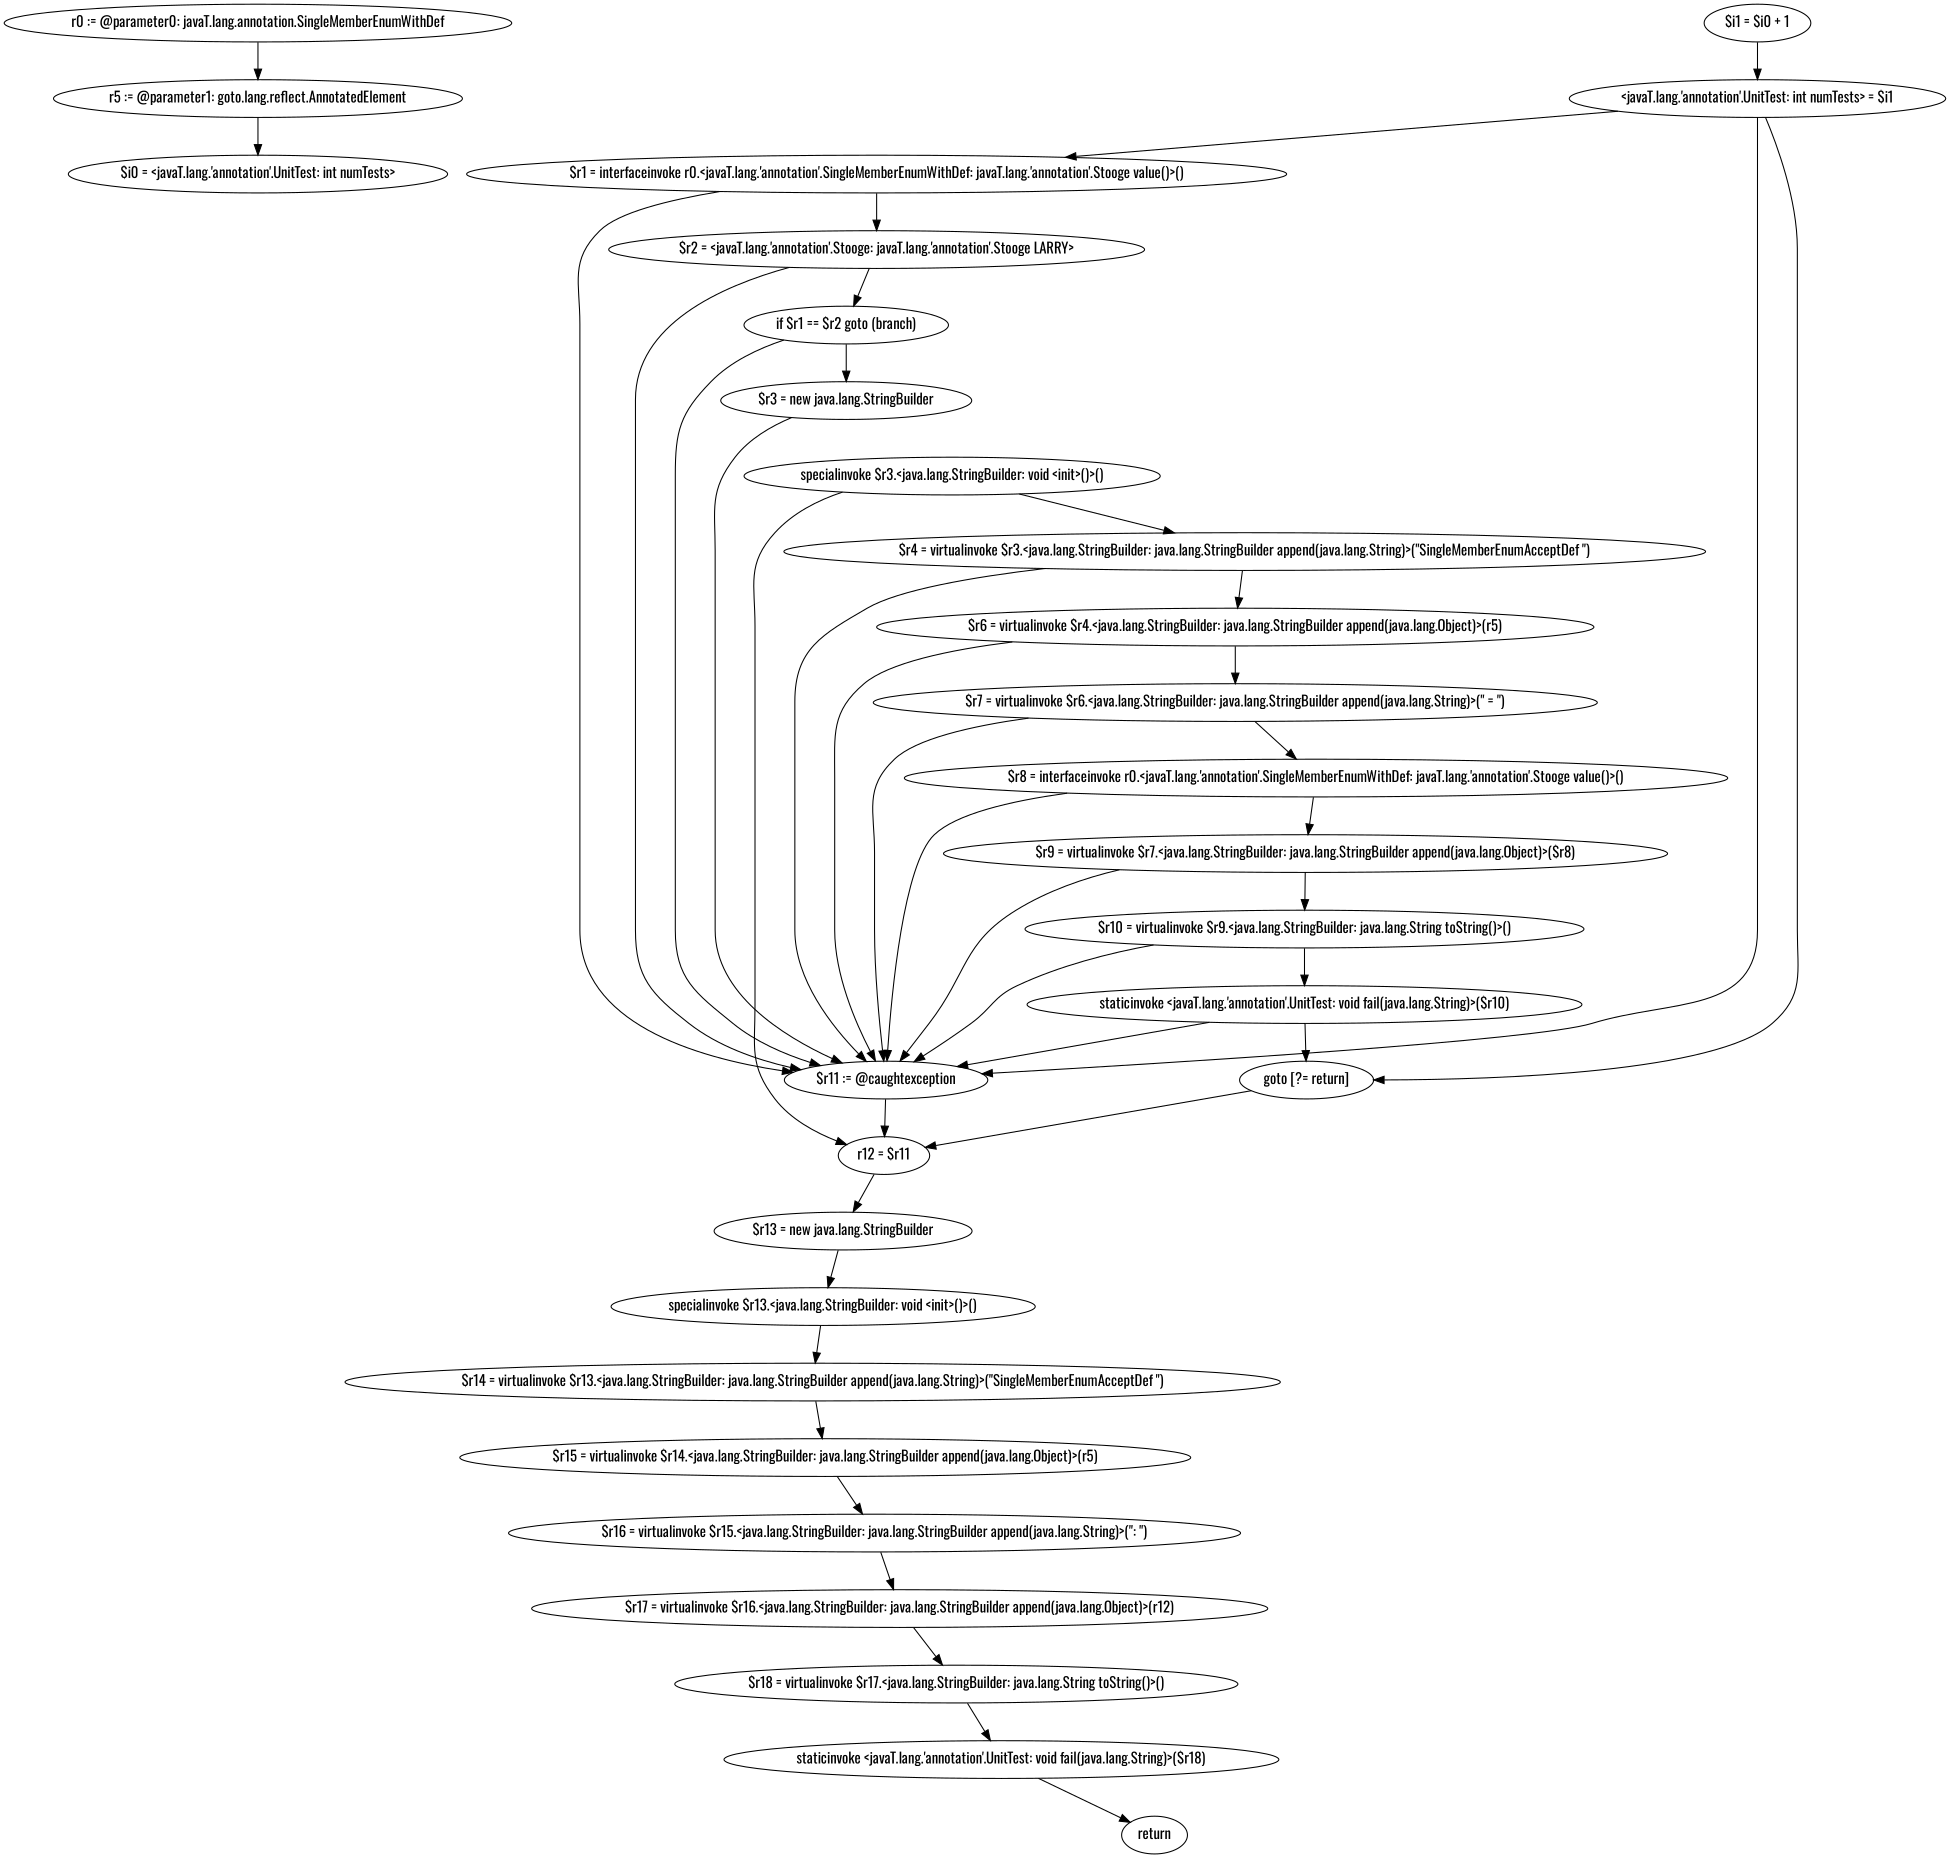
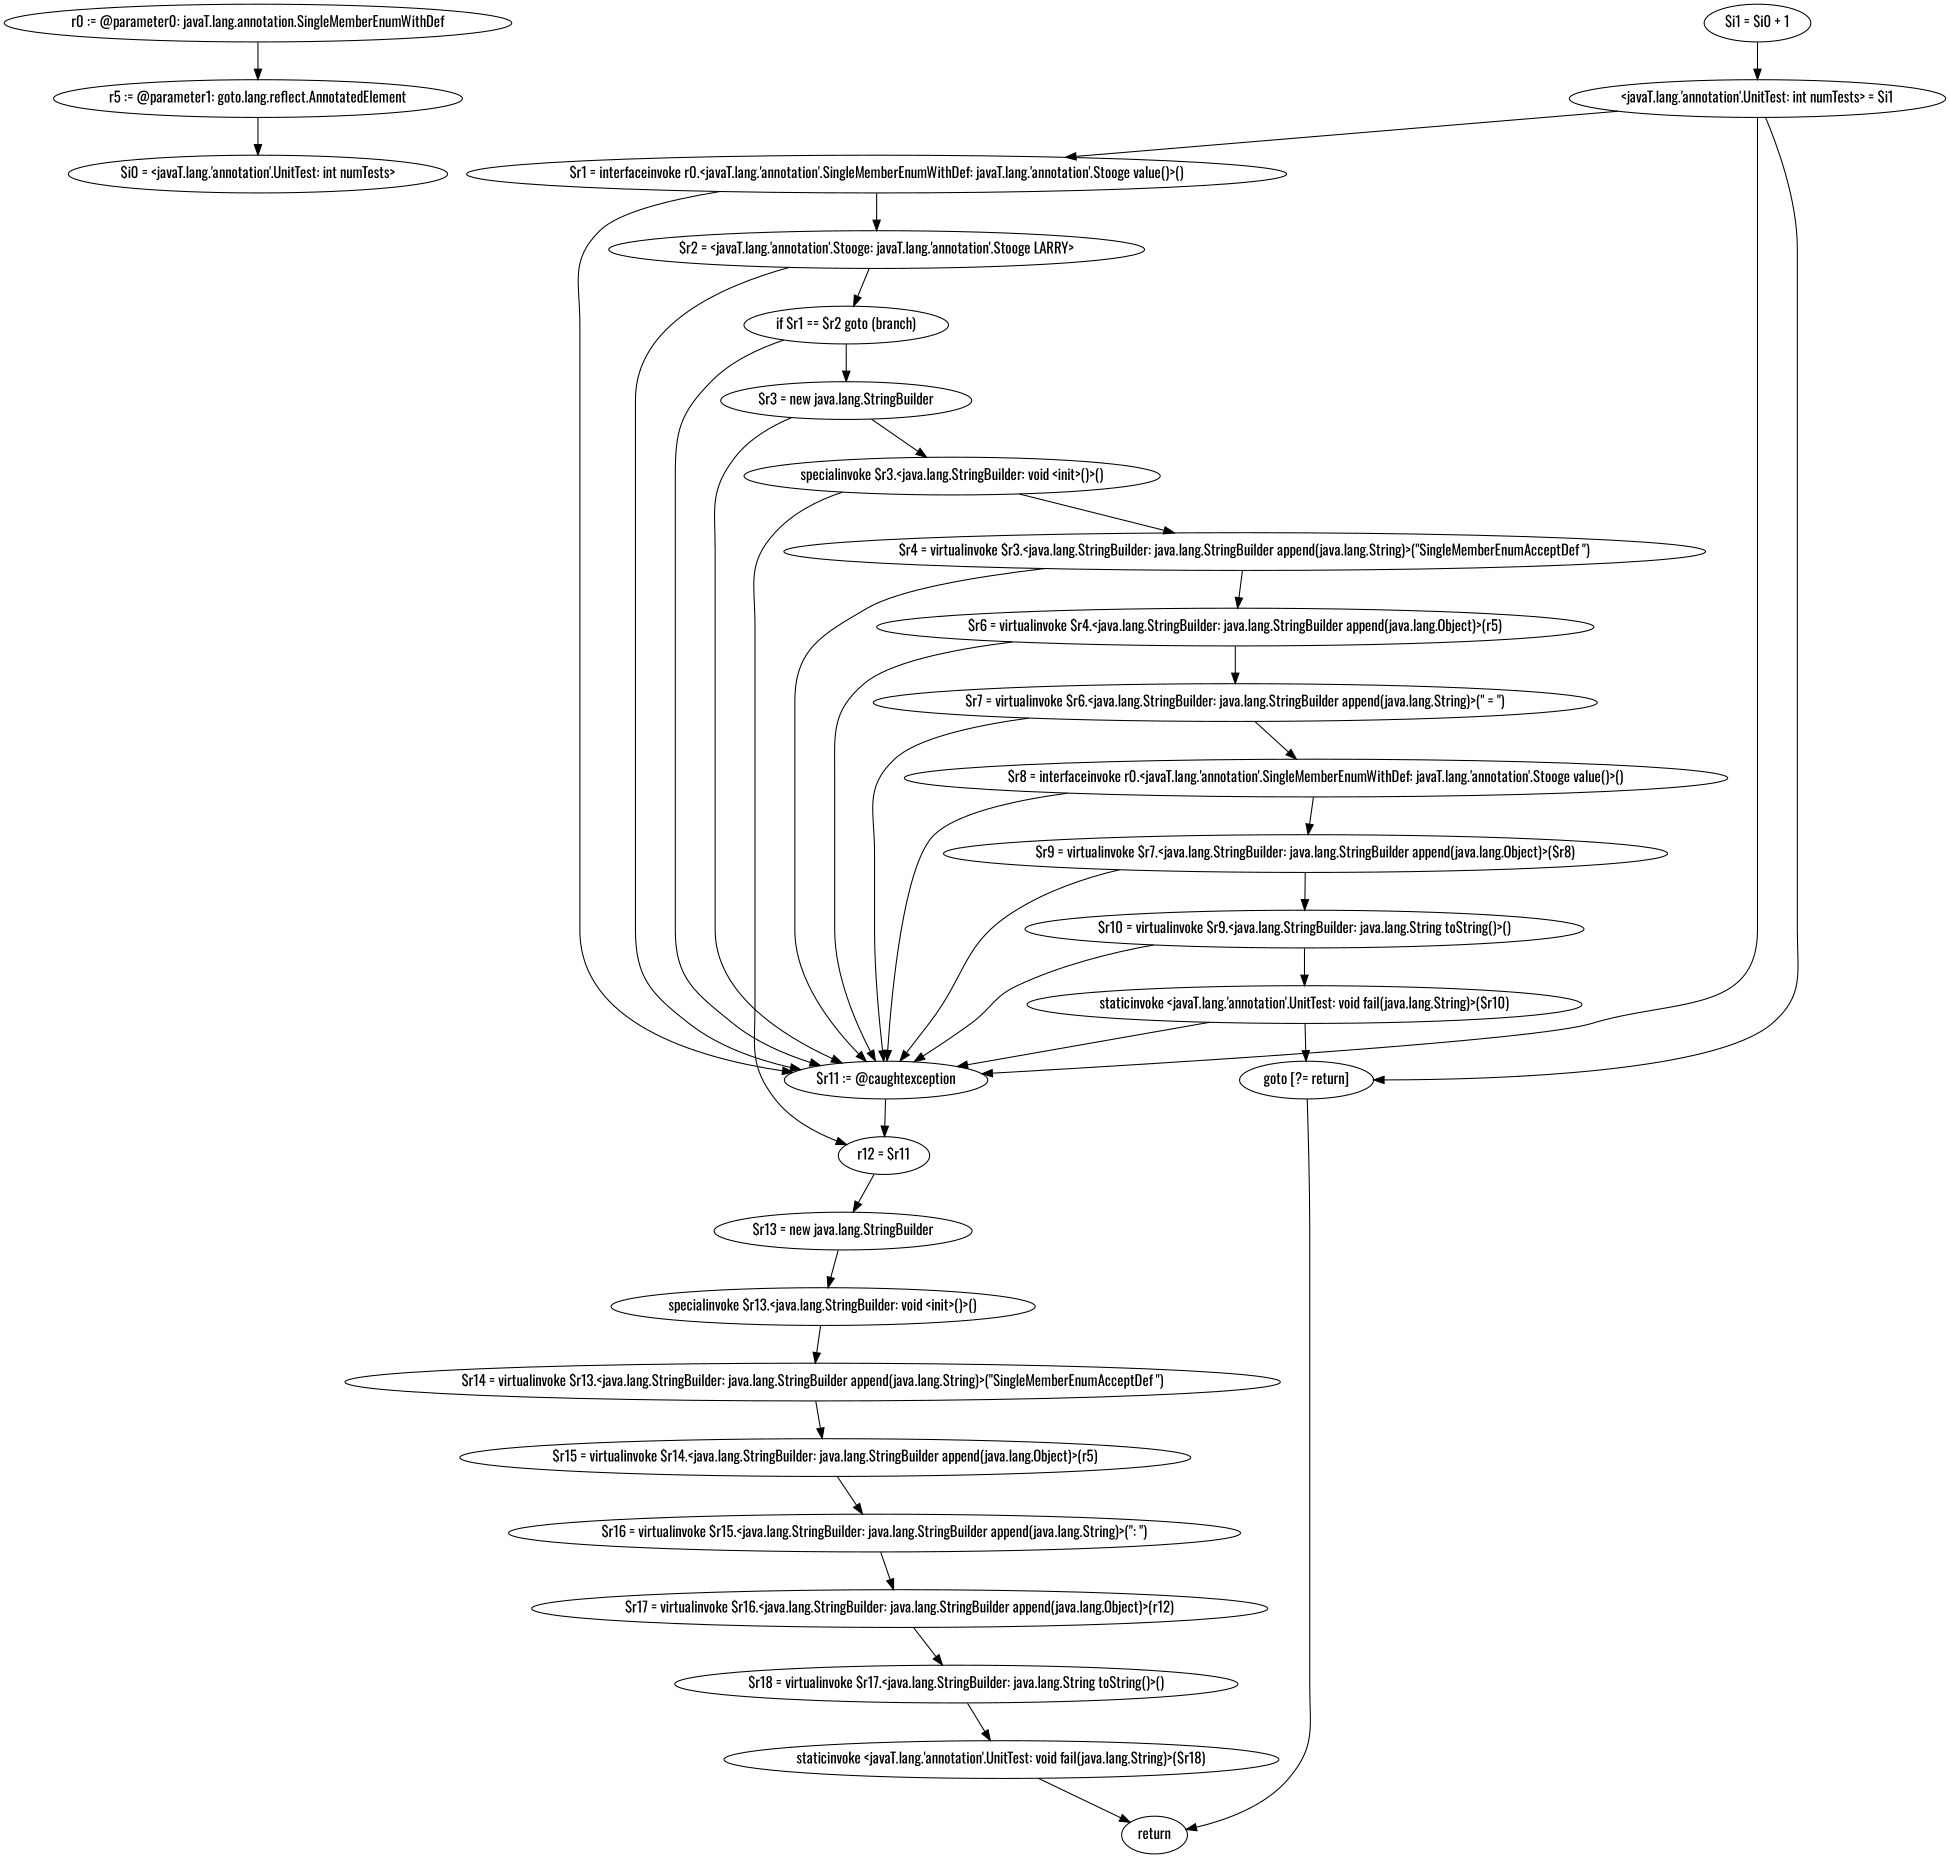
none -> (895, 435)
(1094, 1118) -> (1310, 1494)
